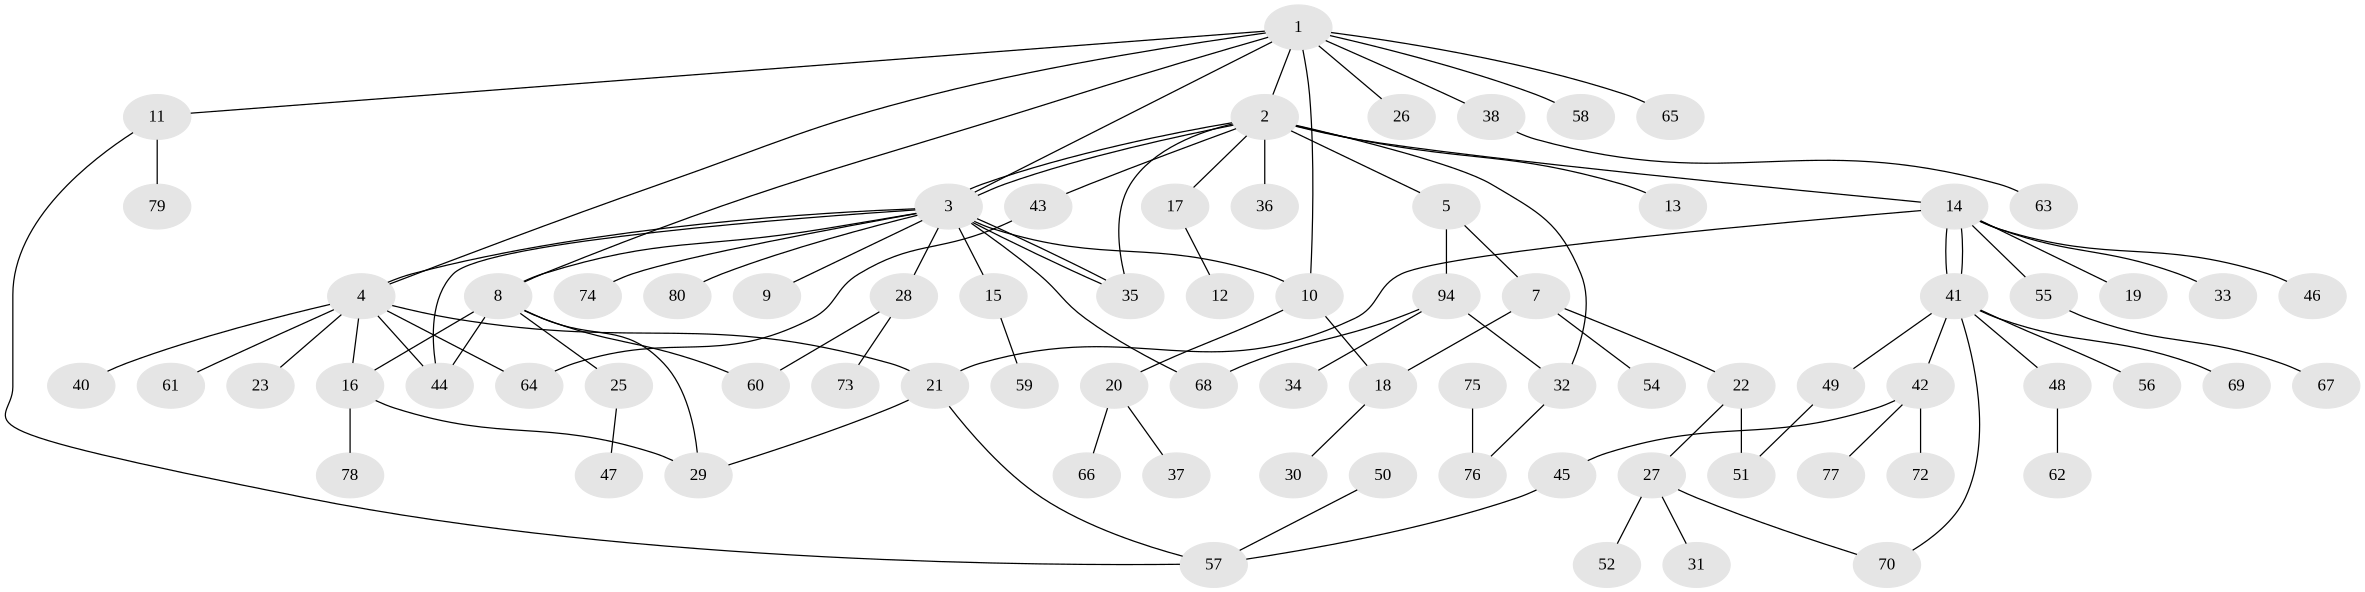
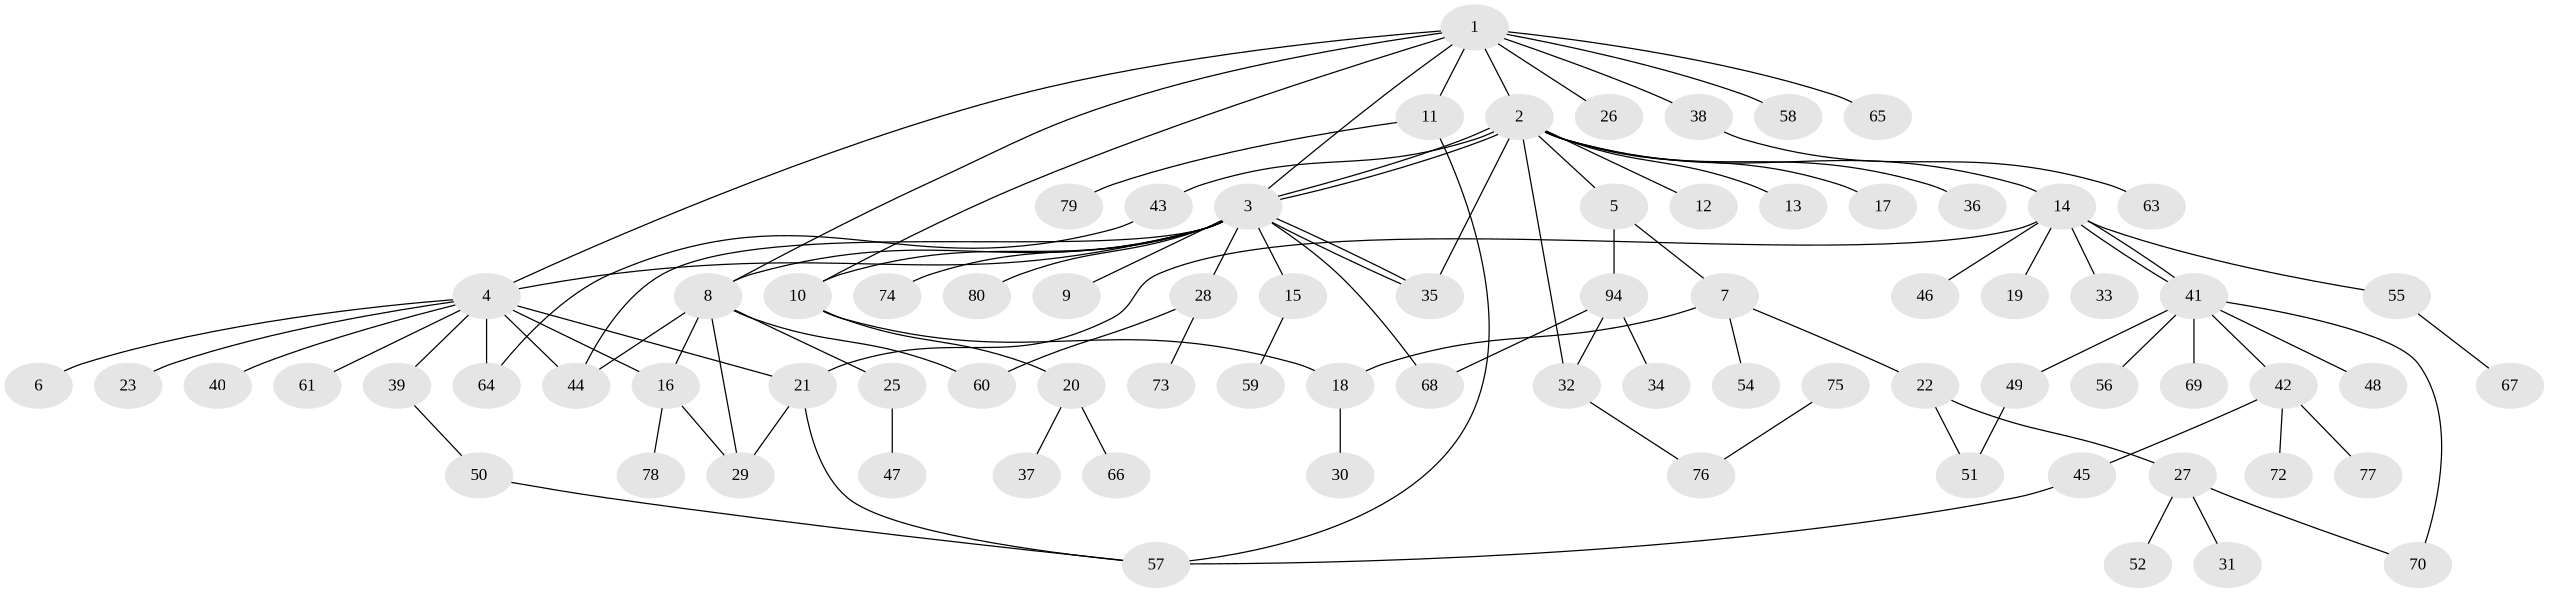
(1197, 250) -> (1612, 162)
none -> (39, 386)
none -> (397, 386)
(2057, 475) -> none
